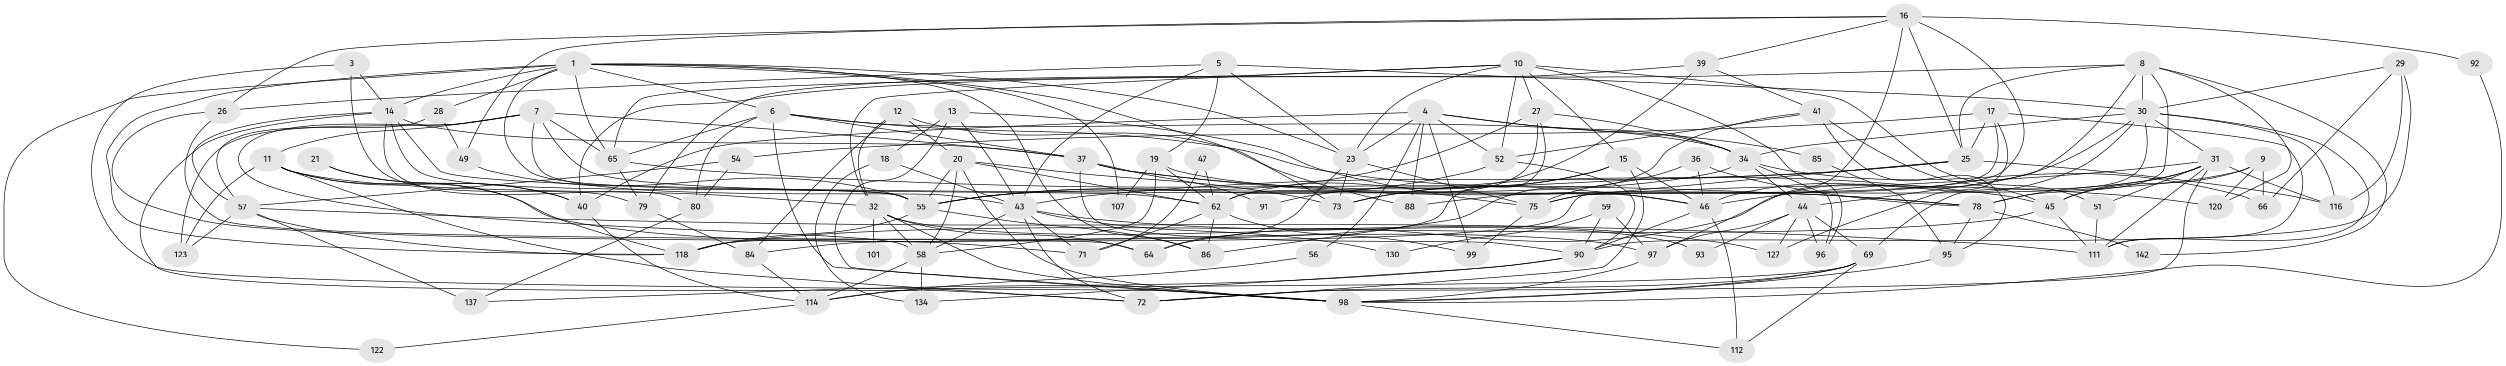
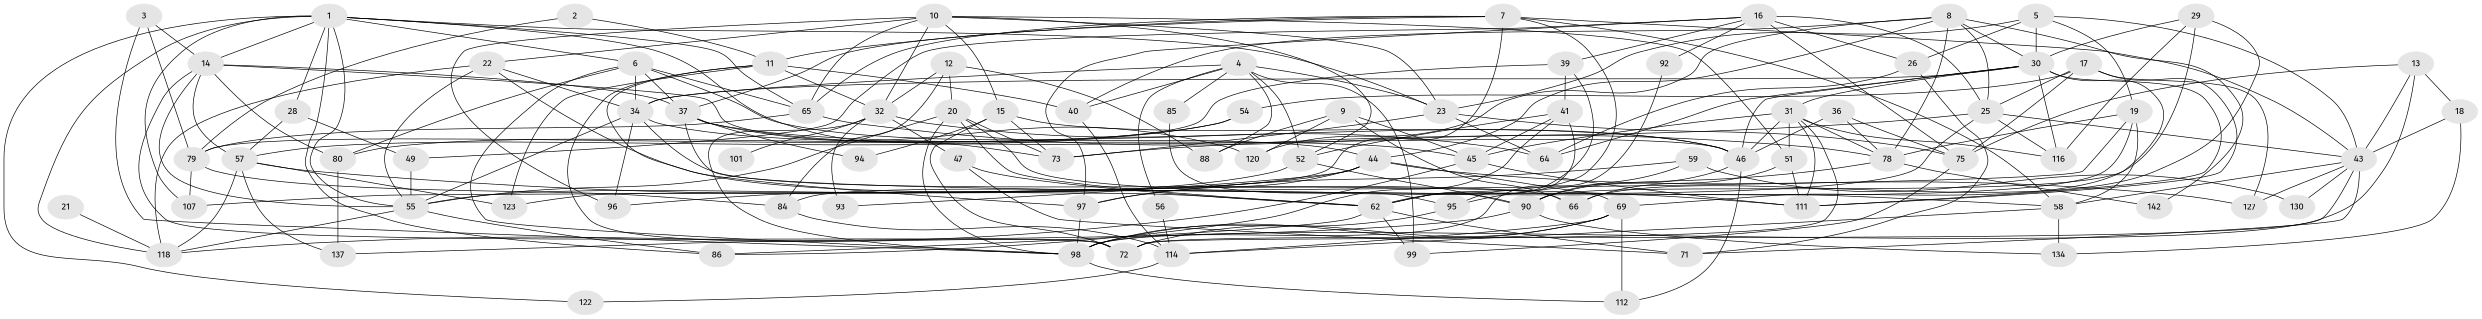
none -> (575, 16)
(1536, 112) -> (487, 64)
none -> (191, 180)
(449, 183) -> none
none -> (1682, 183)
(1264, 207) -> (860, 159)
(902, 235) -> (919, 135)
